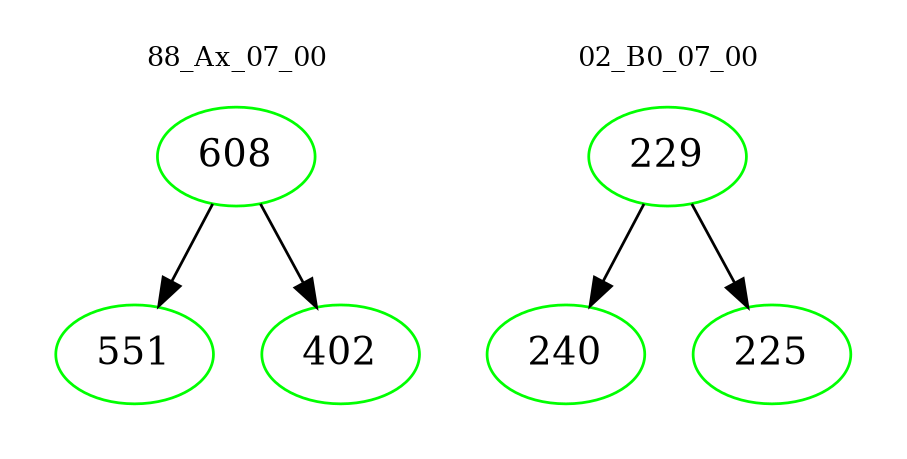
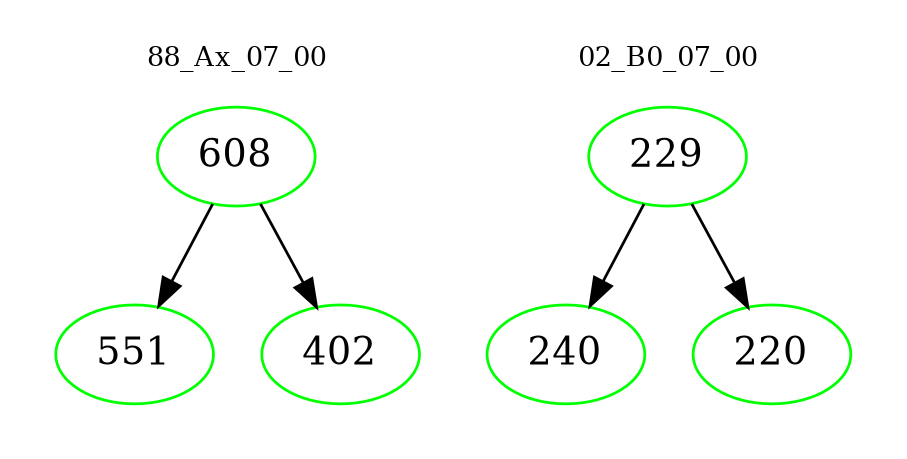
(772, 354) -> (772, 354)
